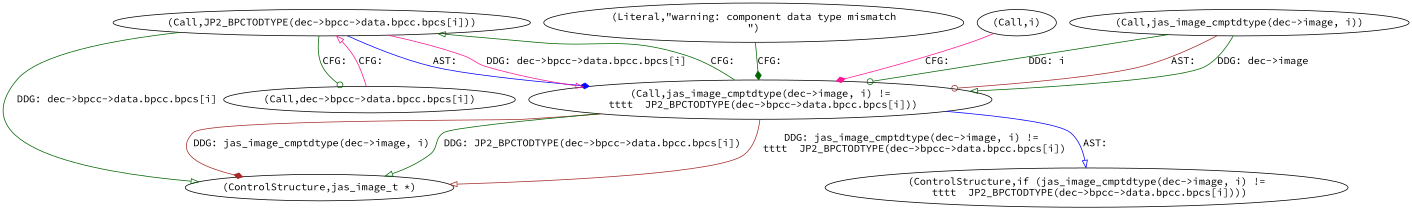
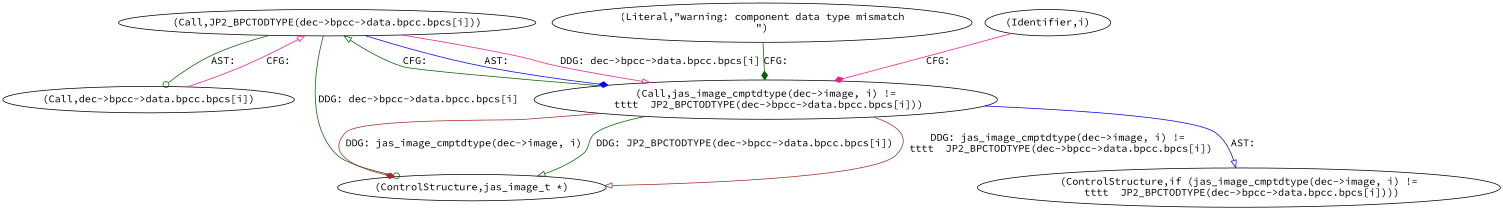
(1017, 23) -> (1048, 23)
(1239, 23) -> none
(338, 61) -> (226, 61)
(5, 113) -> (320, 127)
